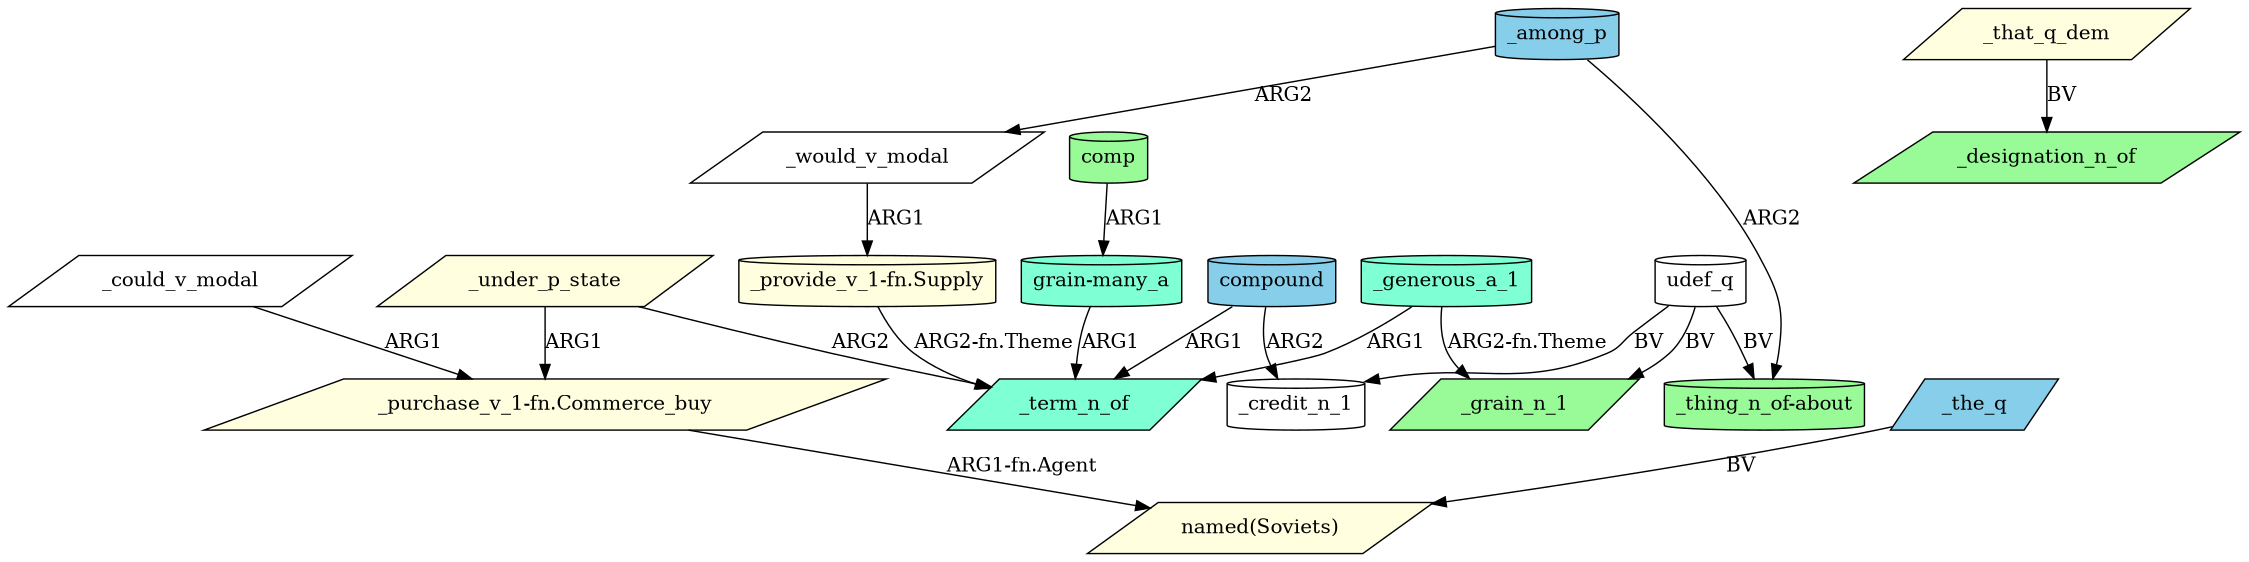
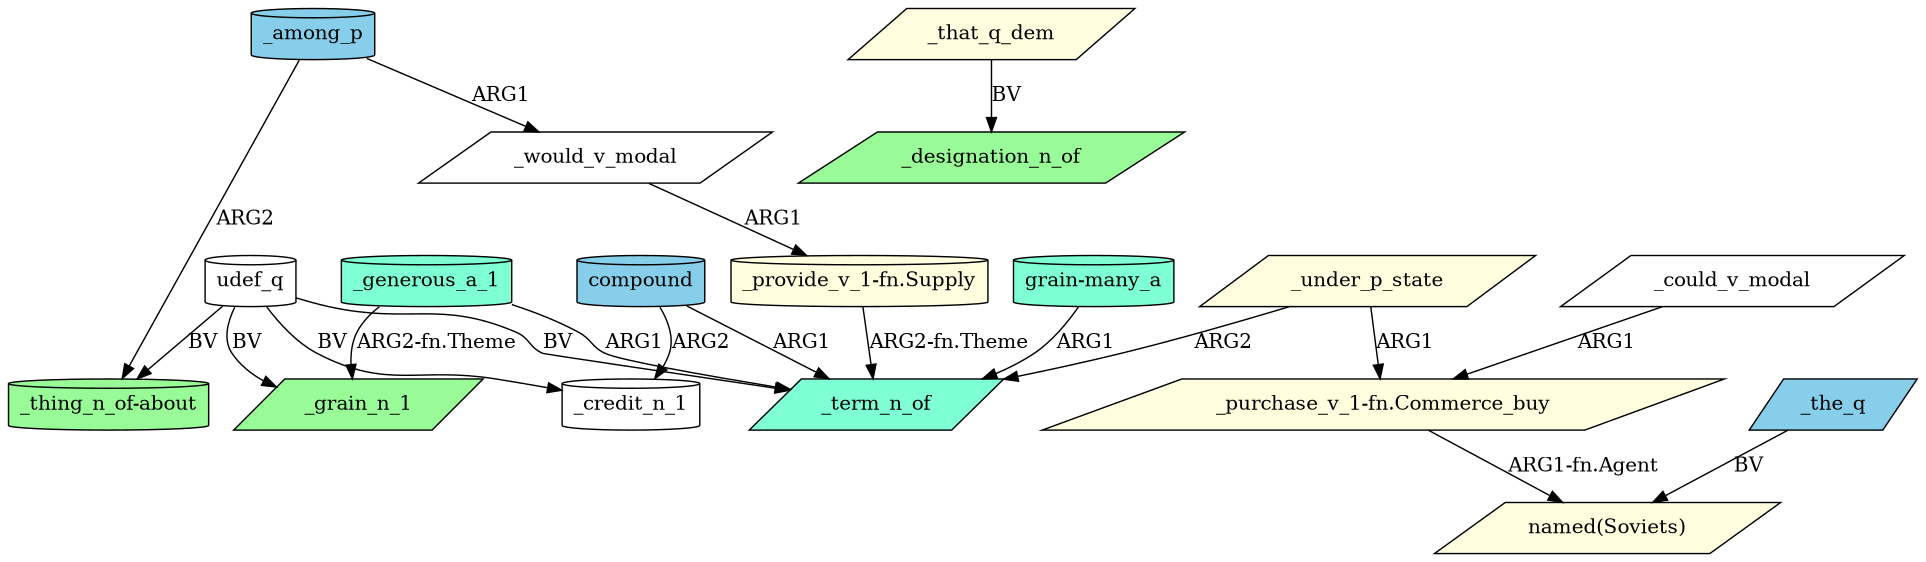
(1284, 96) -> (501, 96)
(1109, 158) -> none
none -> (533, 347)
